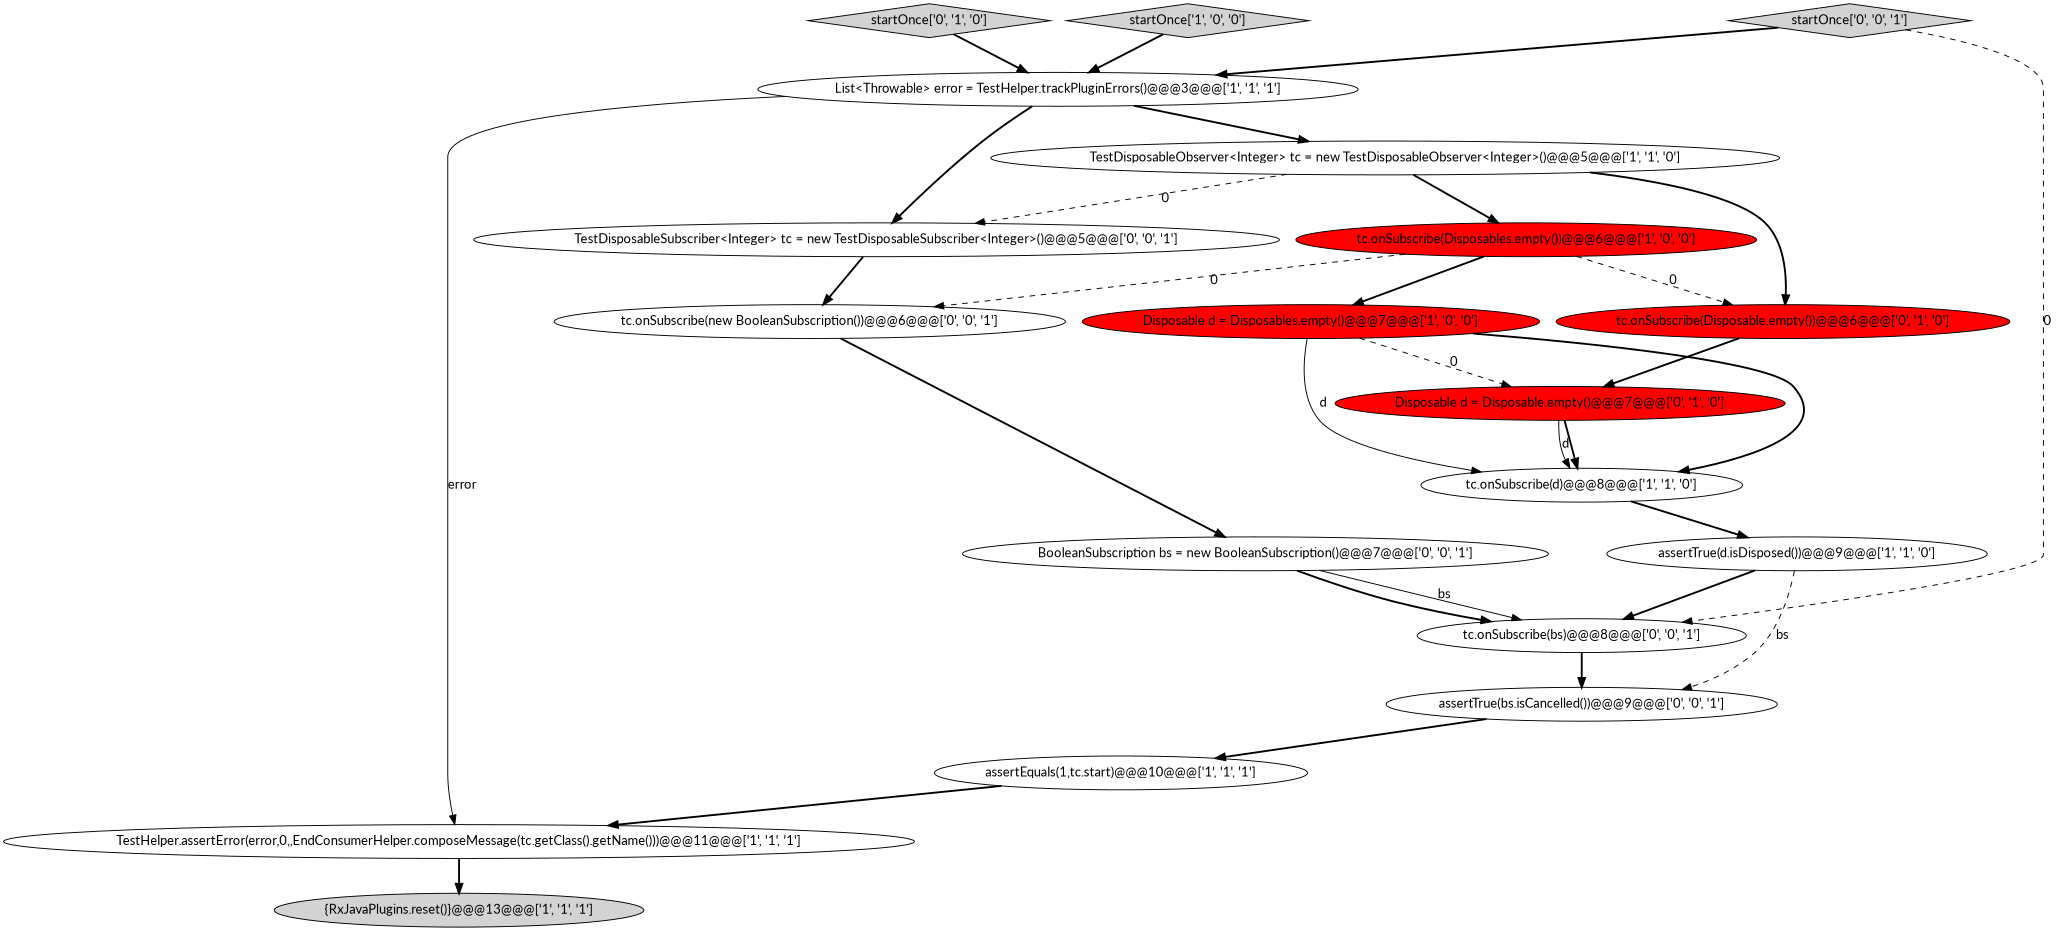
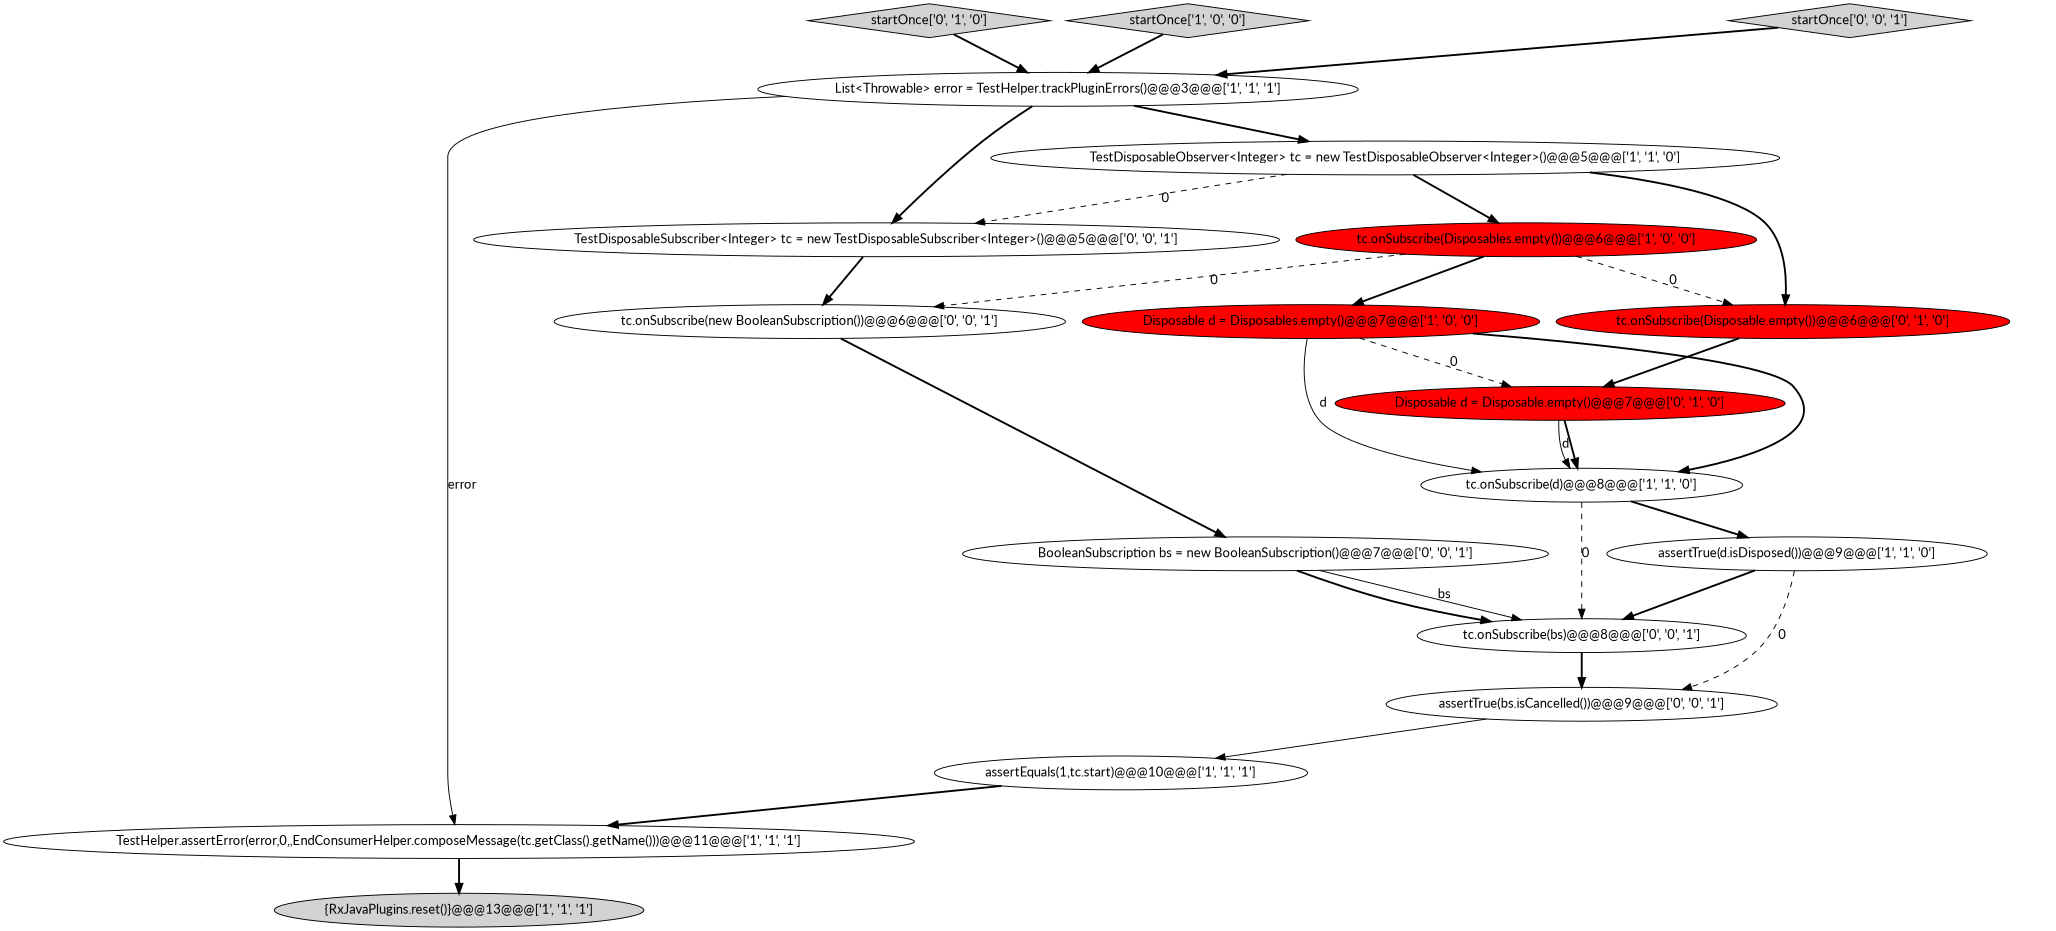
(2043, 423) -> (1582, 556)
(1782, 636) -> (1782, 636)
(1356, 738) -> (1356, 738)
